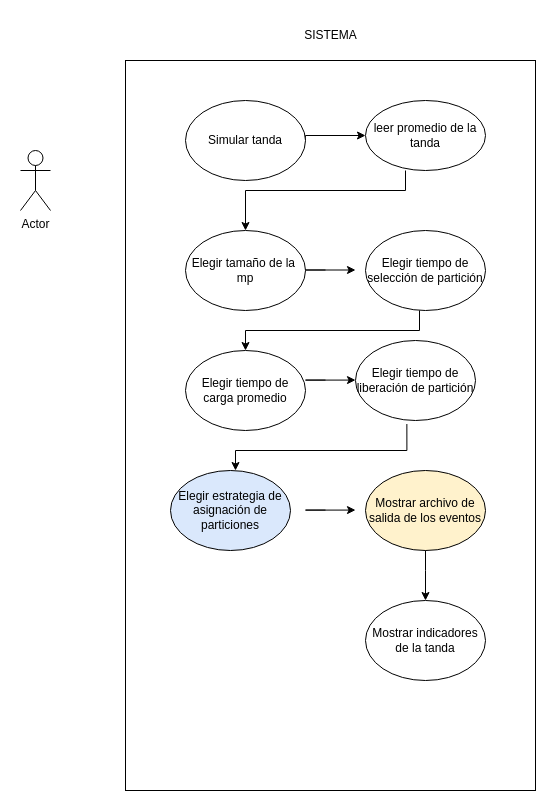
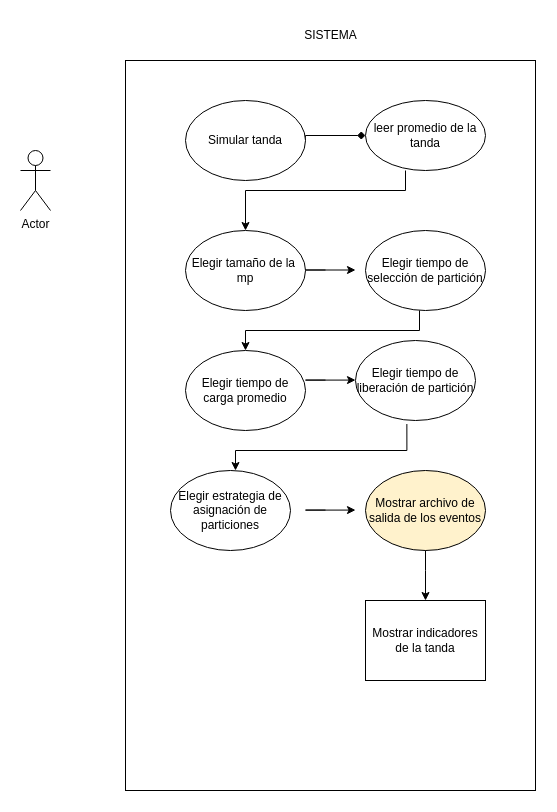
(357, 136) -> (356, 136)
(231, 511) -> (231, 511)
(426, 641) -> (426, 641)
